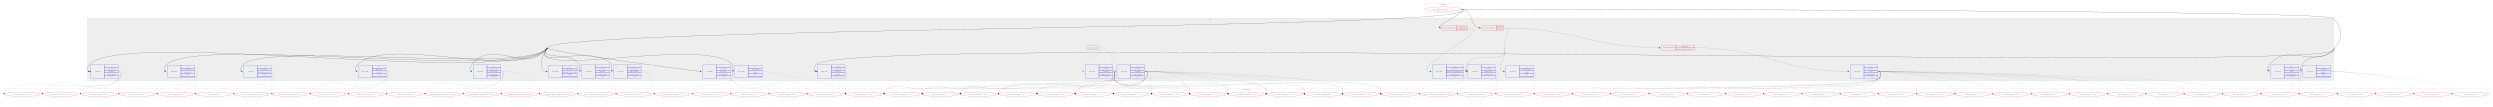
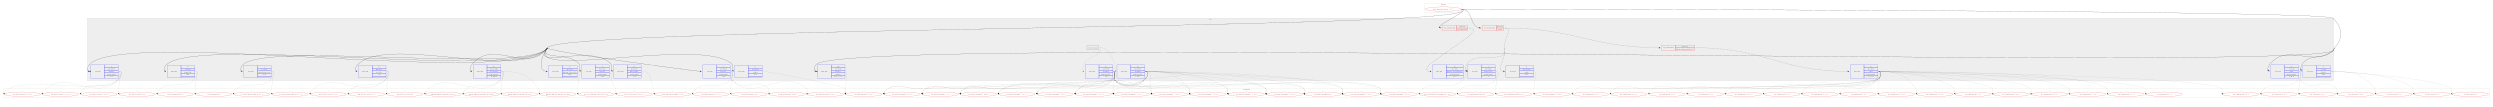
(2203, 94) -> none
